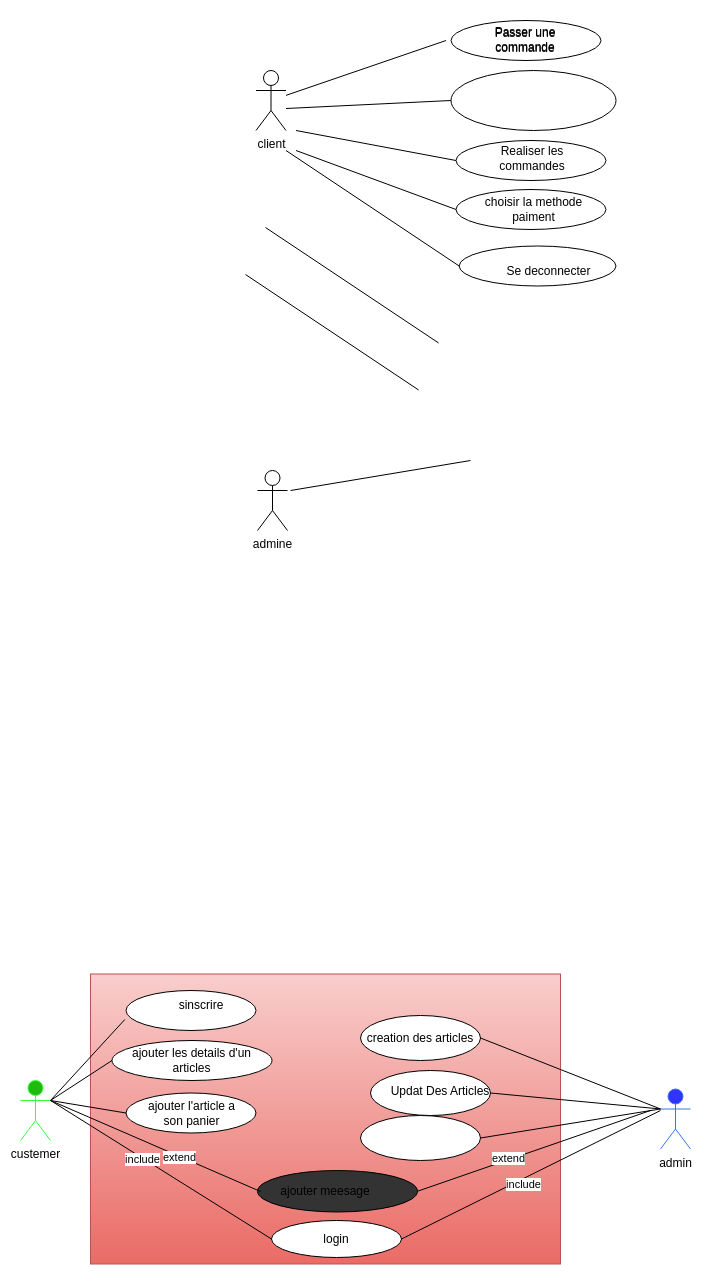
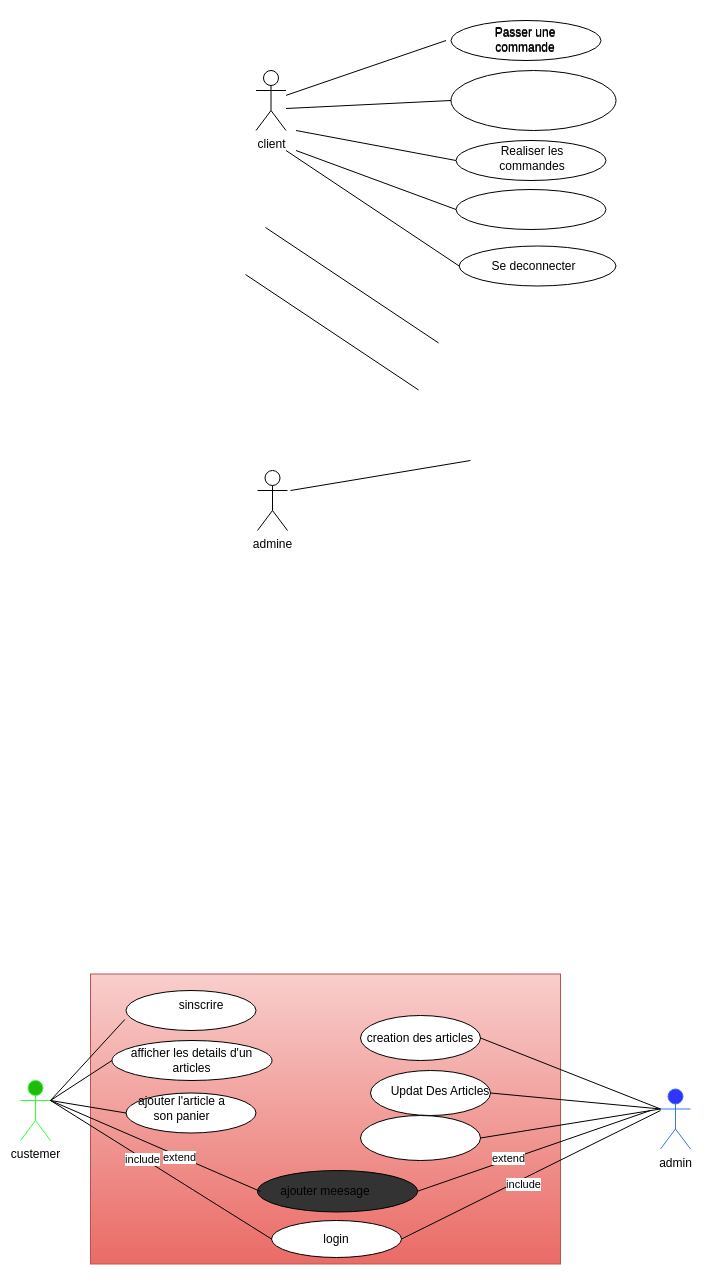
(534, 210) -> none
(549, 271) -> (534, 266)
(192, 1061) -> (192, 1061)
(192, 1113) -> (182, 1108)
